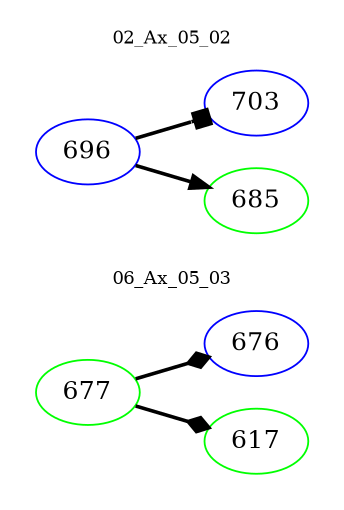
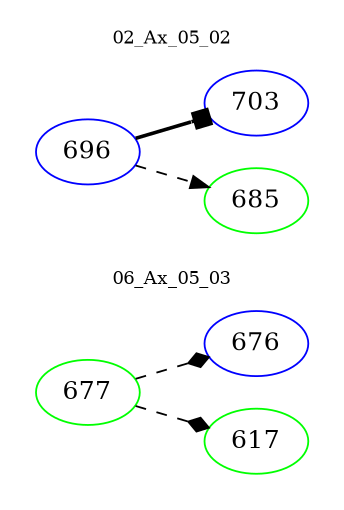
(163, 174) -> (163, 174)
(162, 371) -> (162, 371)
(162, 414) -> (162, 414)
